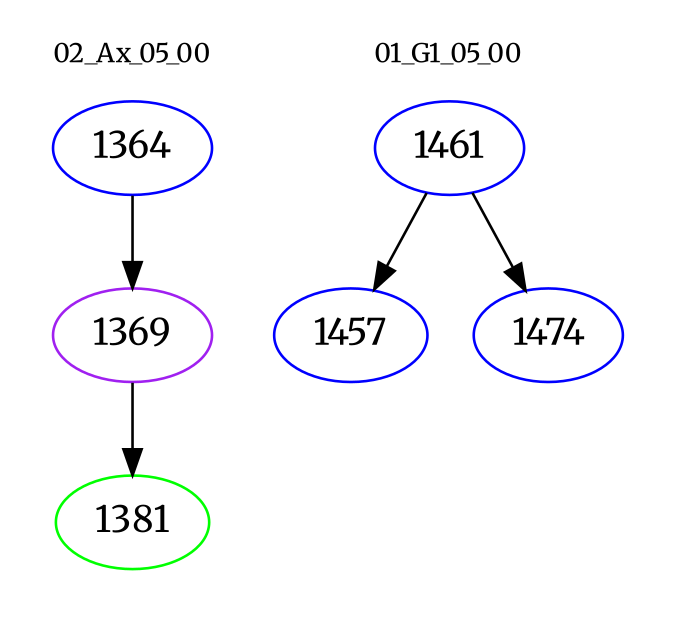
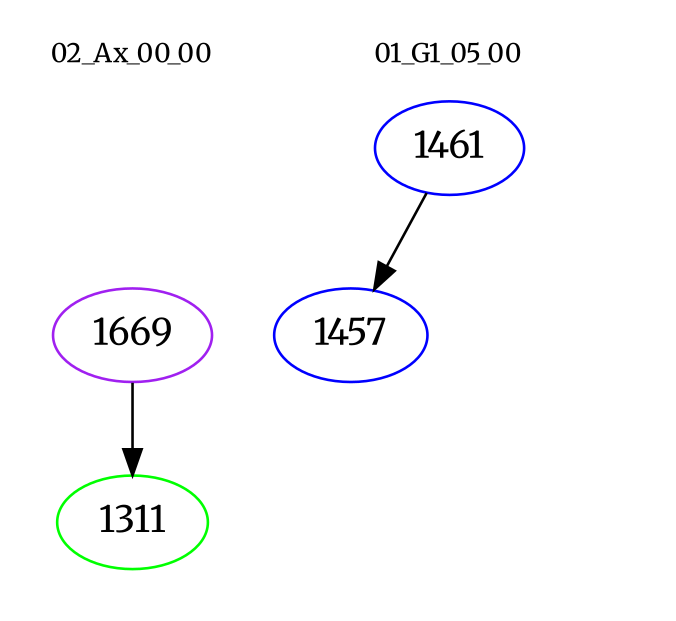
(133, 56) -> (133, 56)
(133, 148) -> none
(133, 335) -> (133, 335)
(548, 335) -> none
(133, 522) -> (133, 522)
